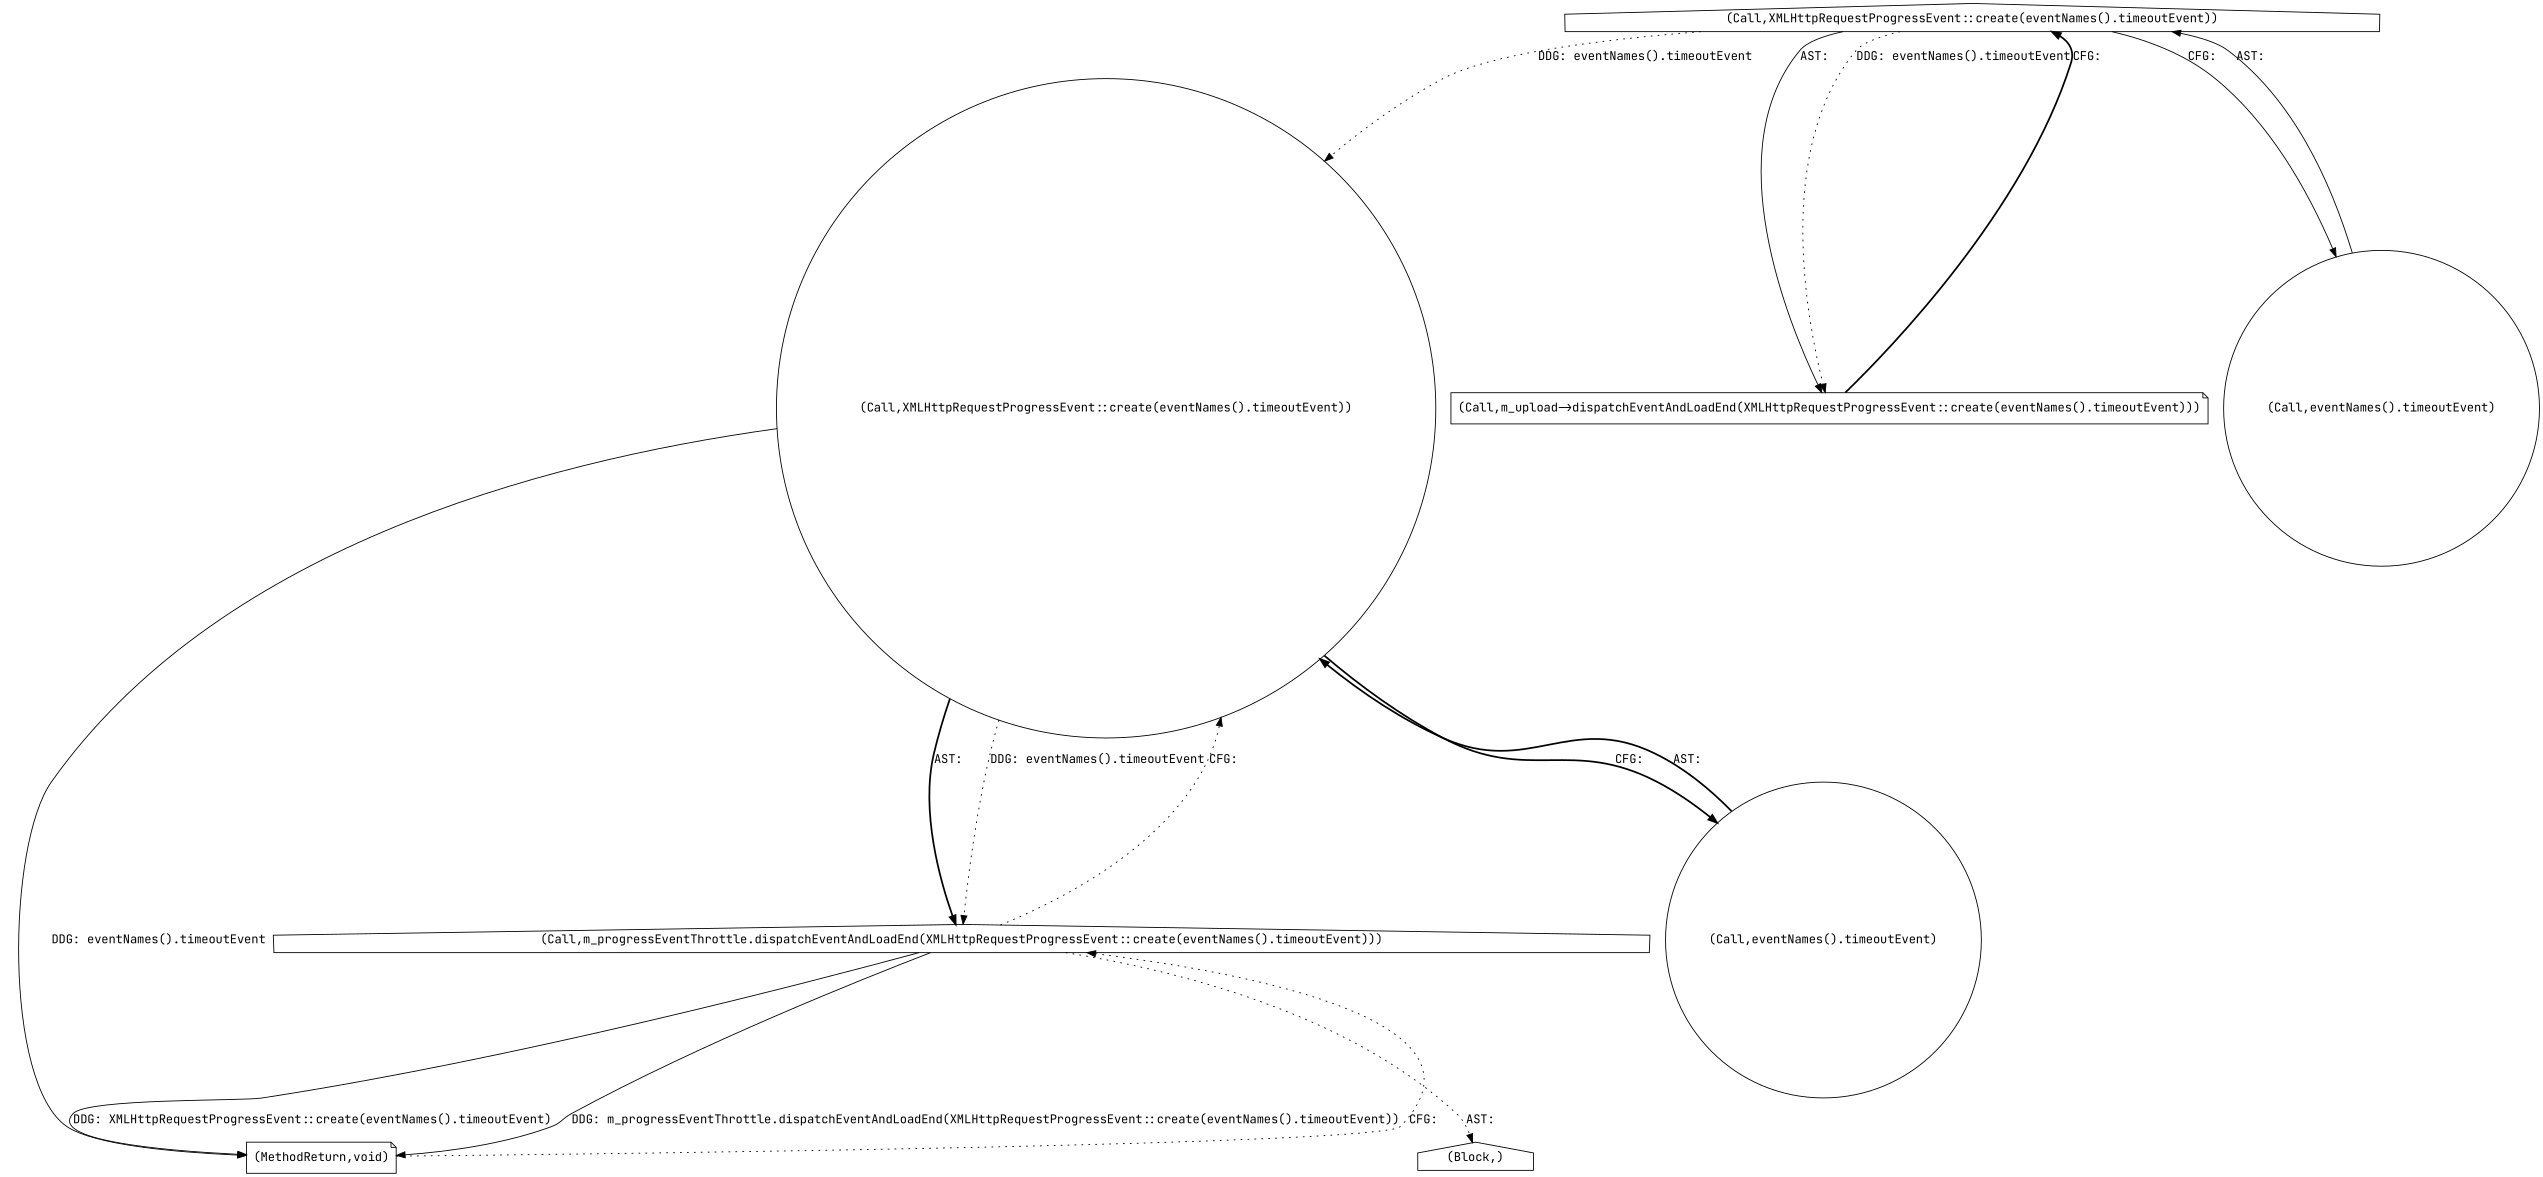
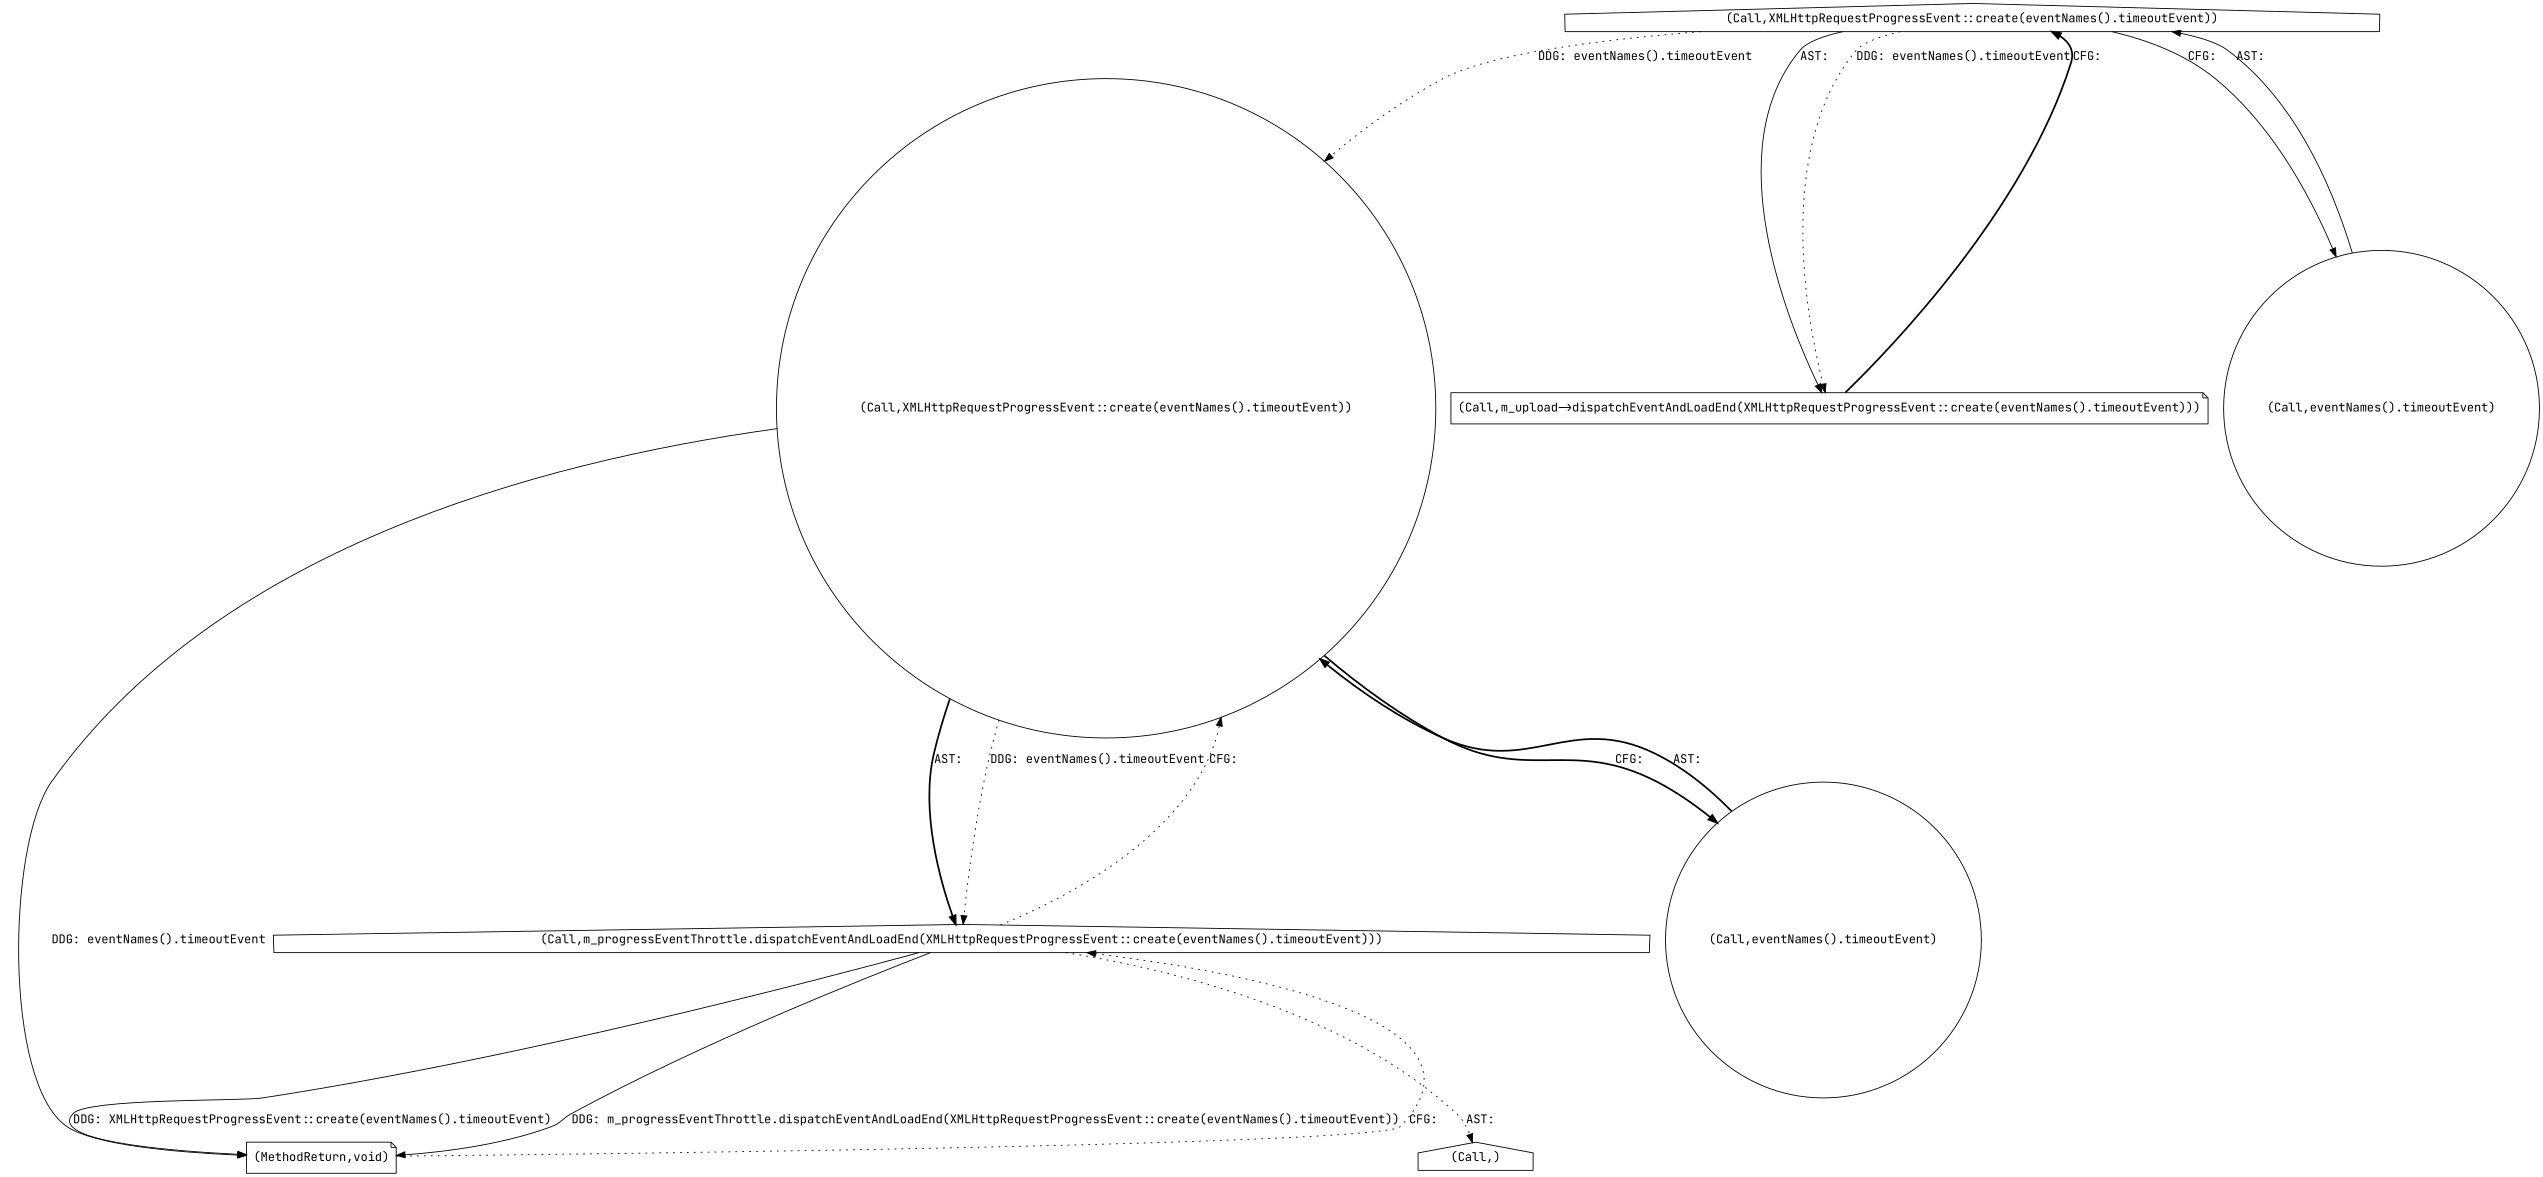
(1476, 1158) -> (1476, 1158)
